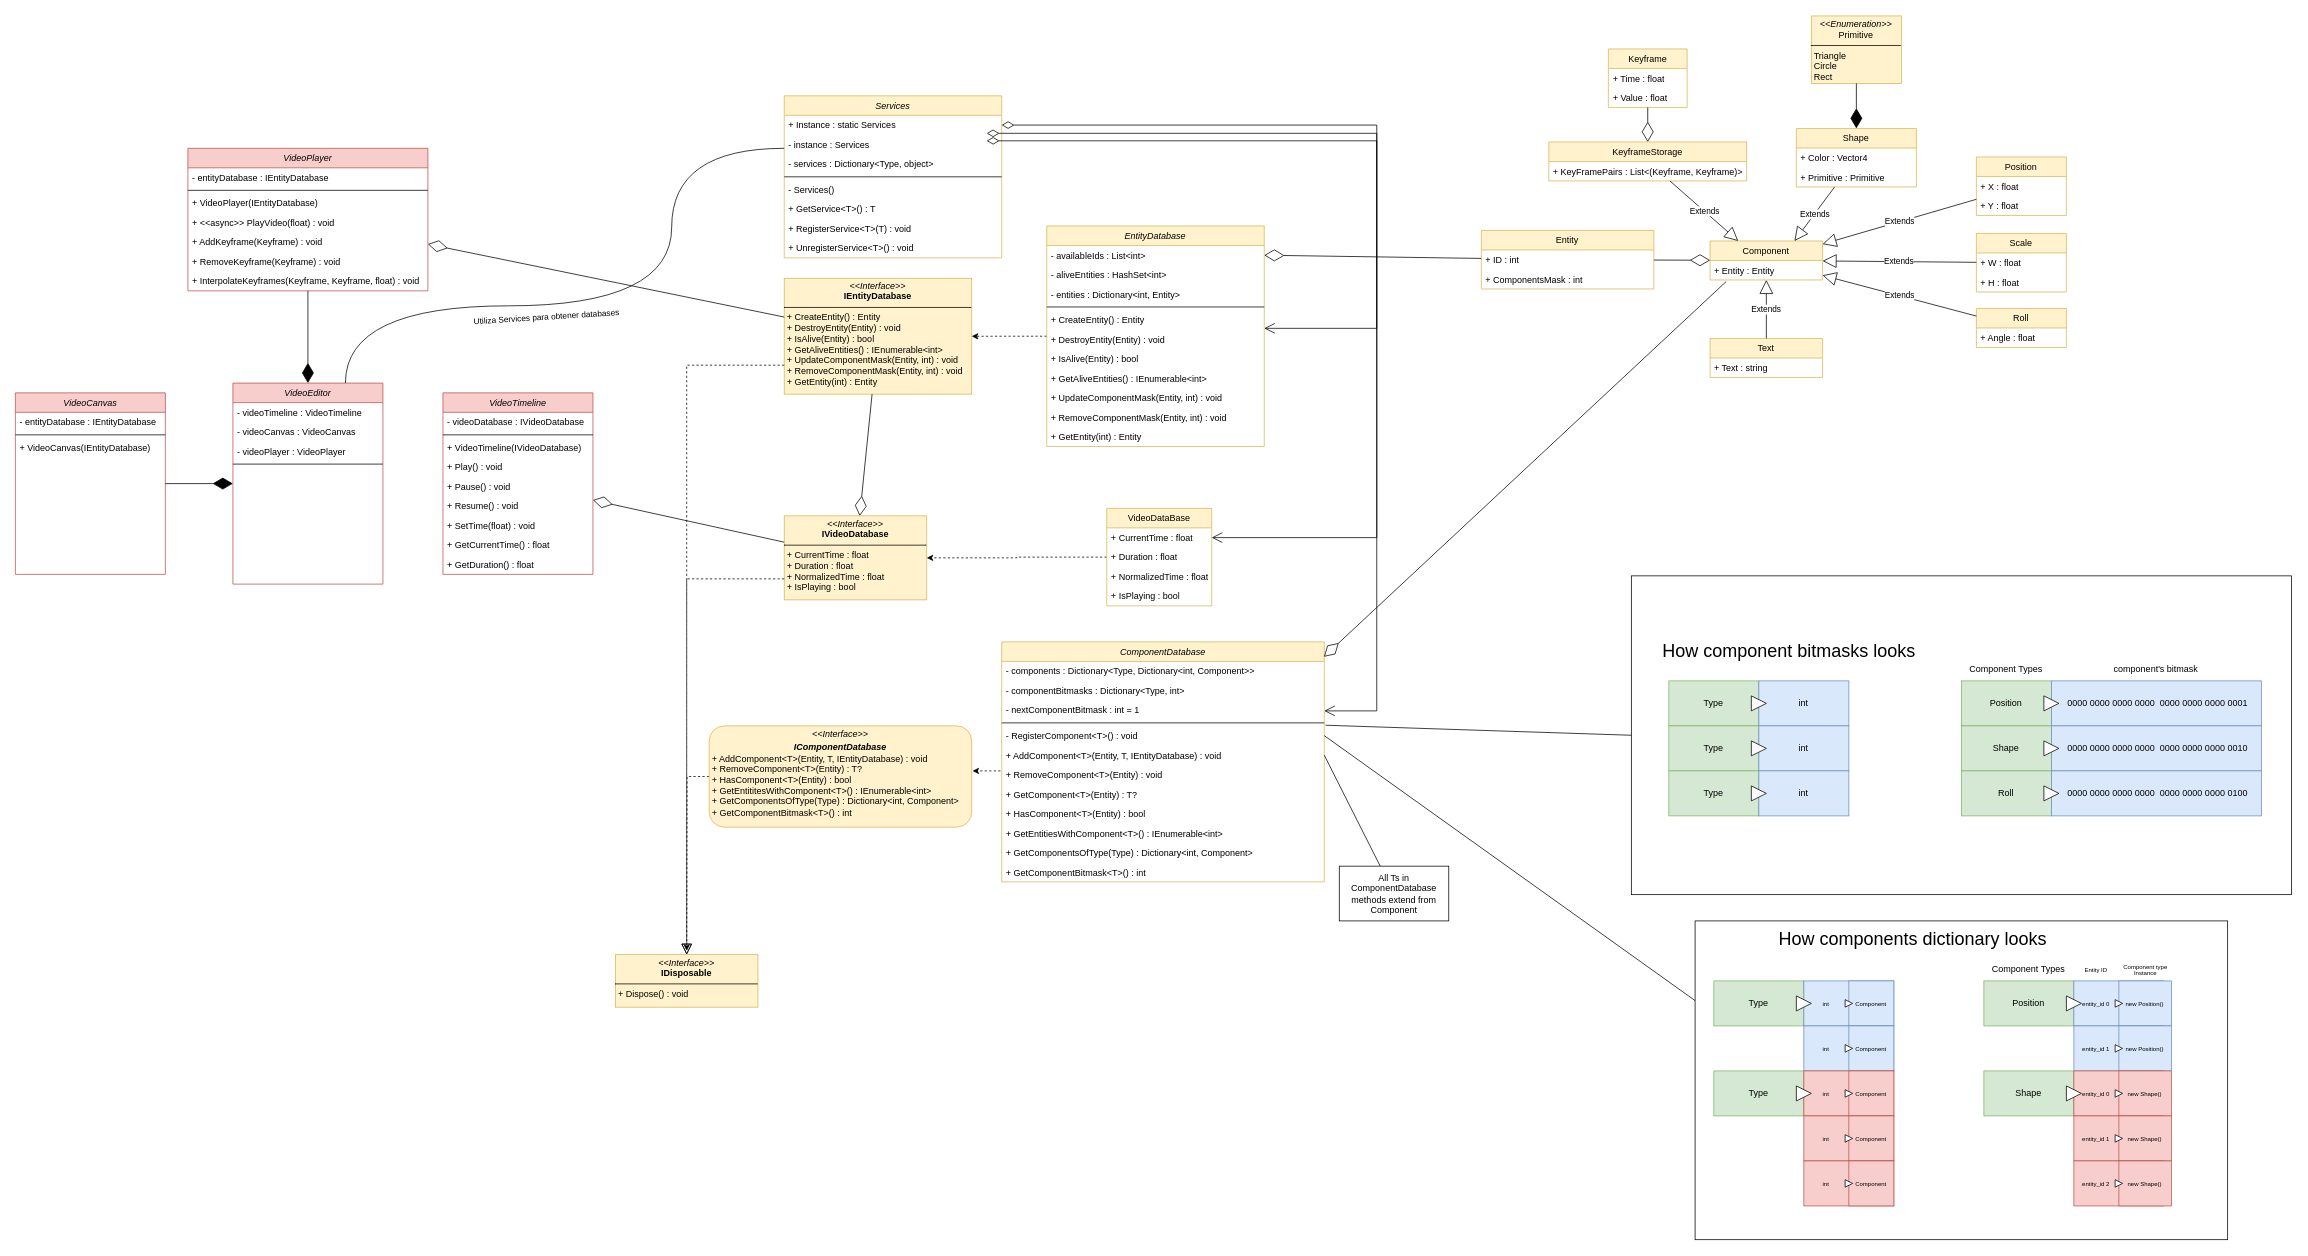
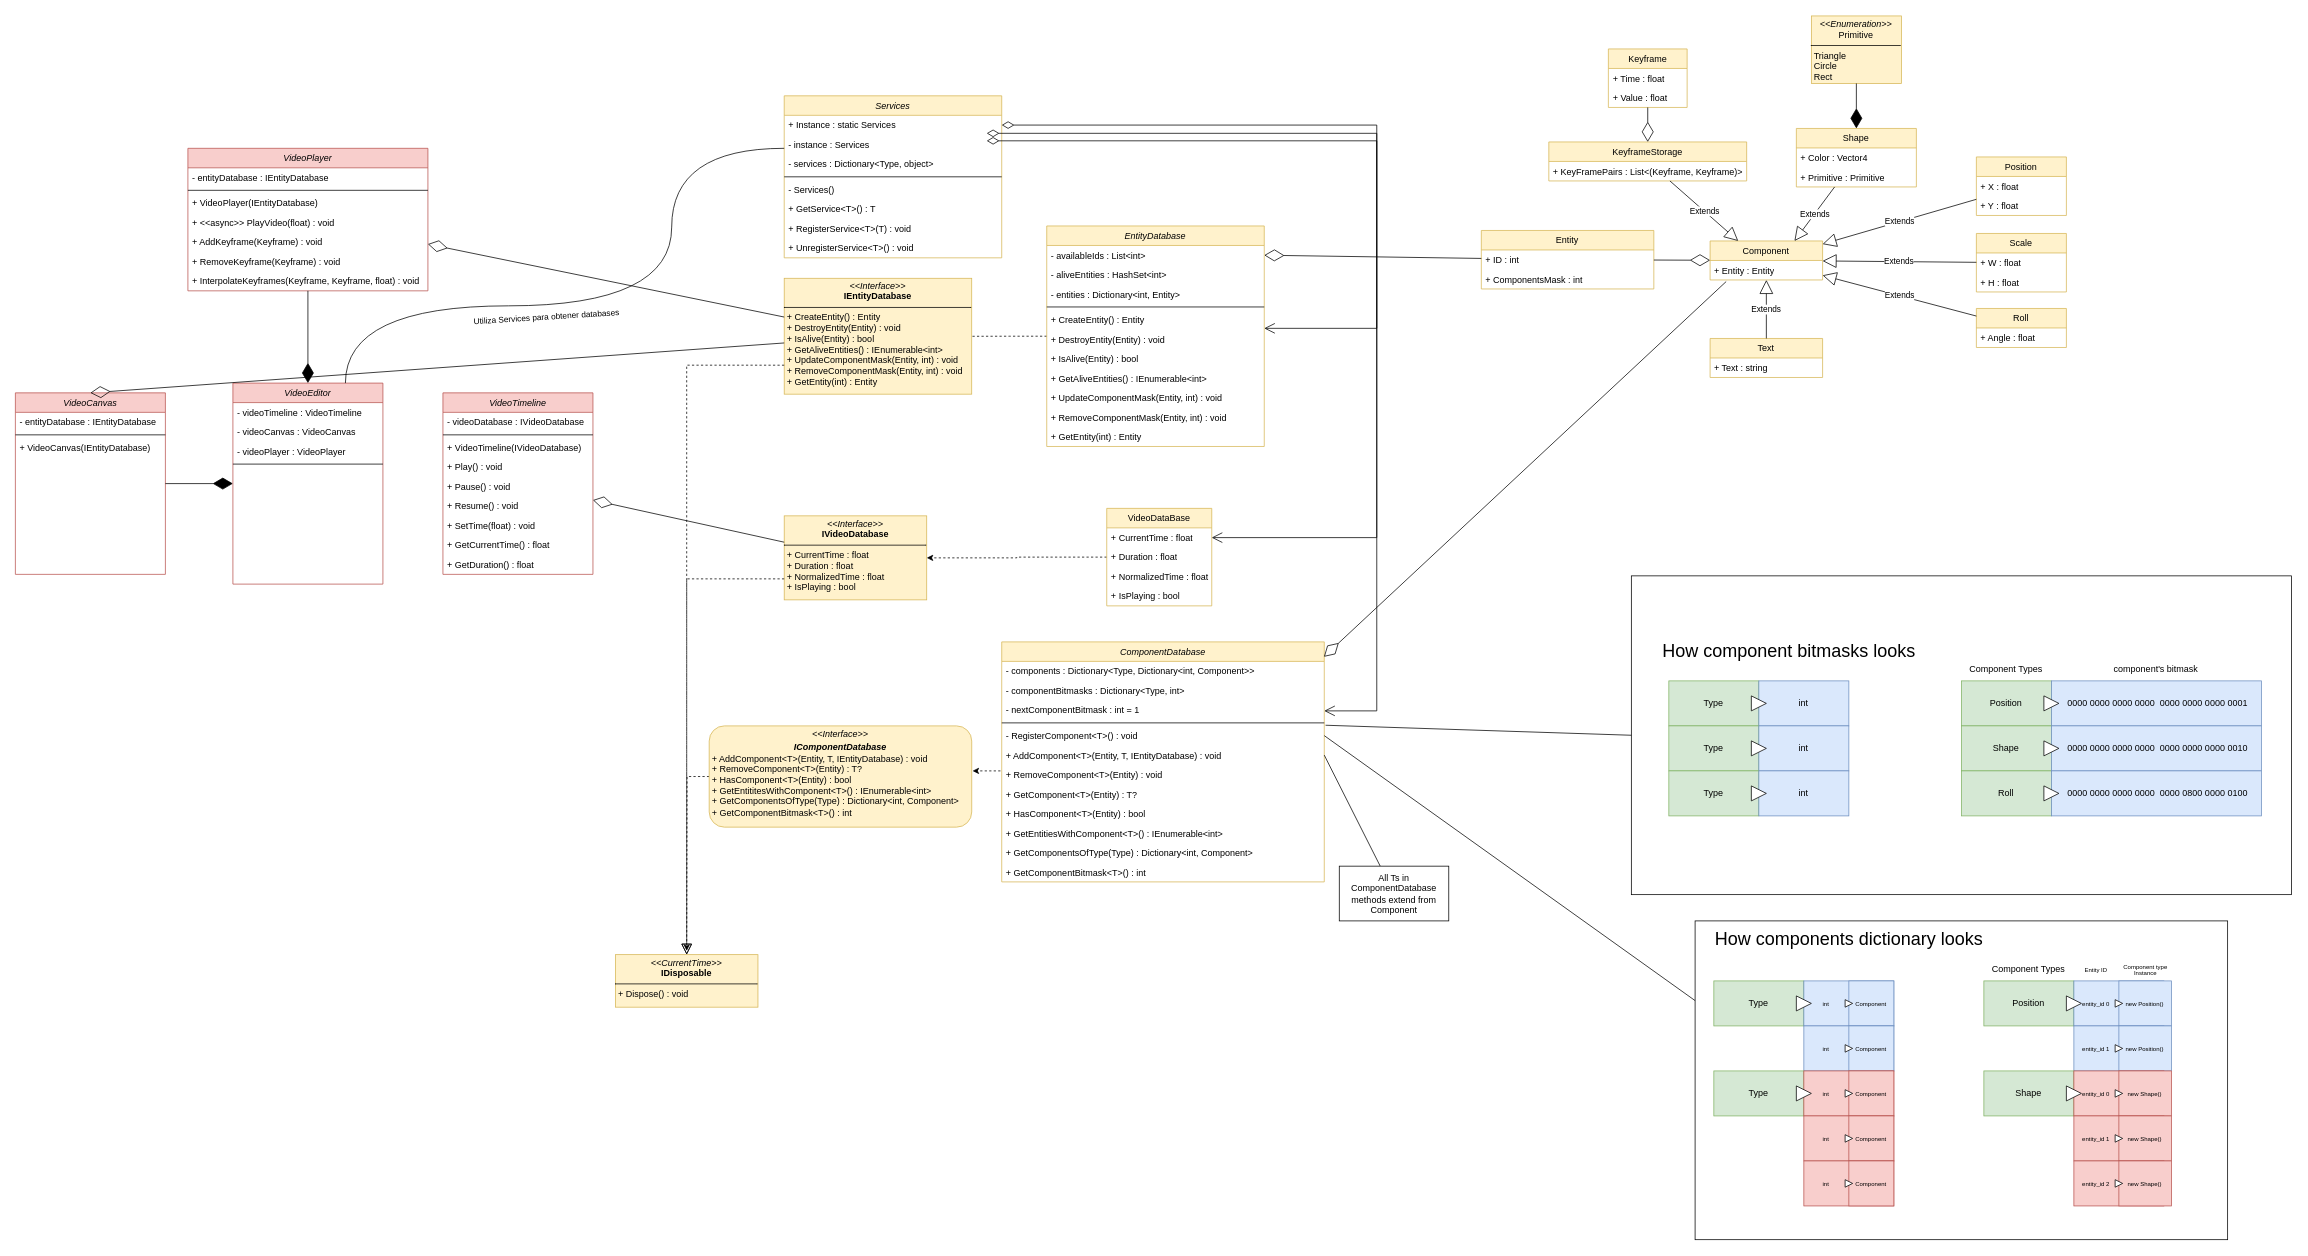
(978, 336) -> (976, 336)
(867, 445) -> (447, 367)
(2160, 793) -> (2160, 793)
(1920, 939) -> (1856, 939)
(654, 971) -> (654, 971)
